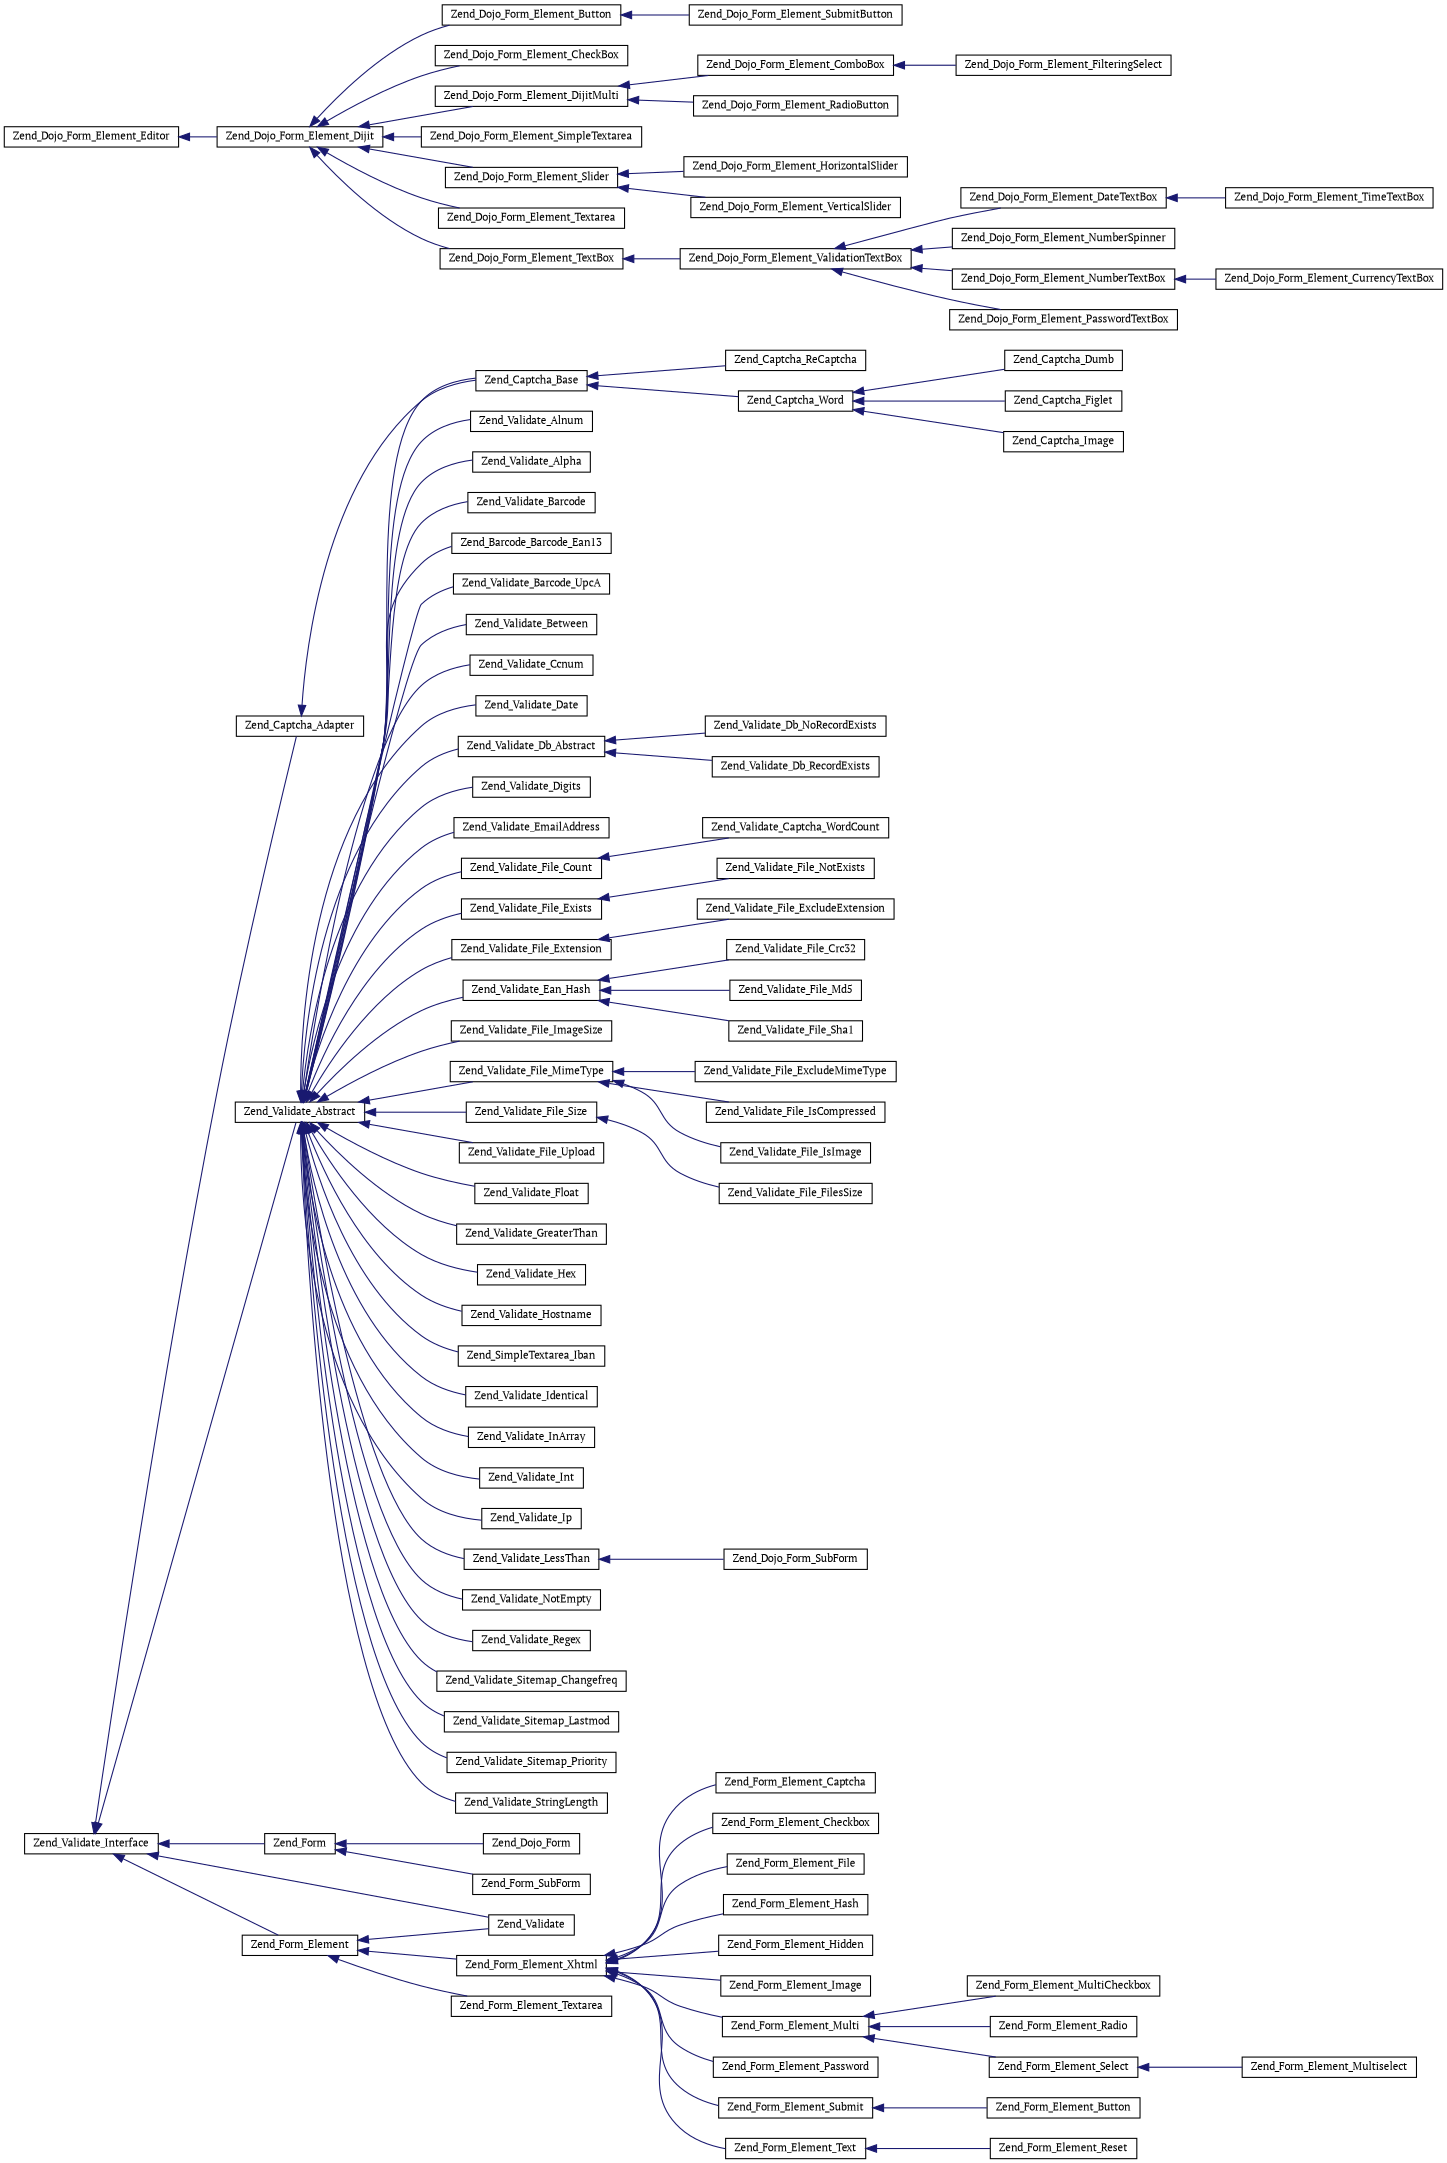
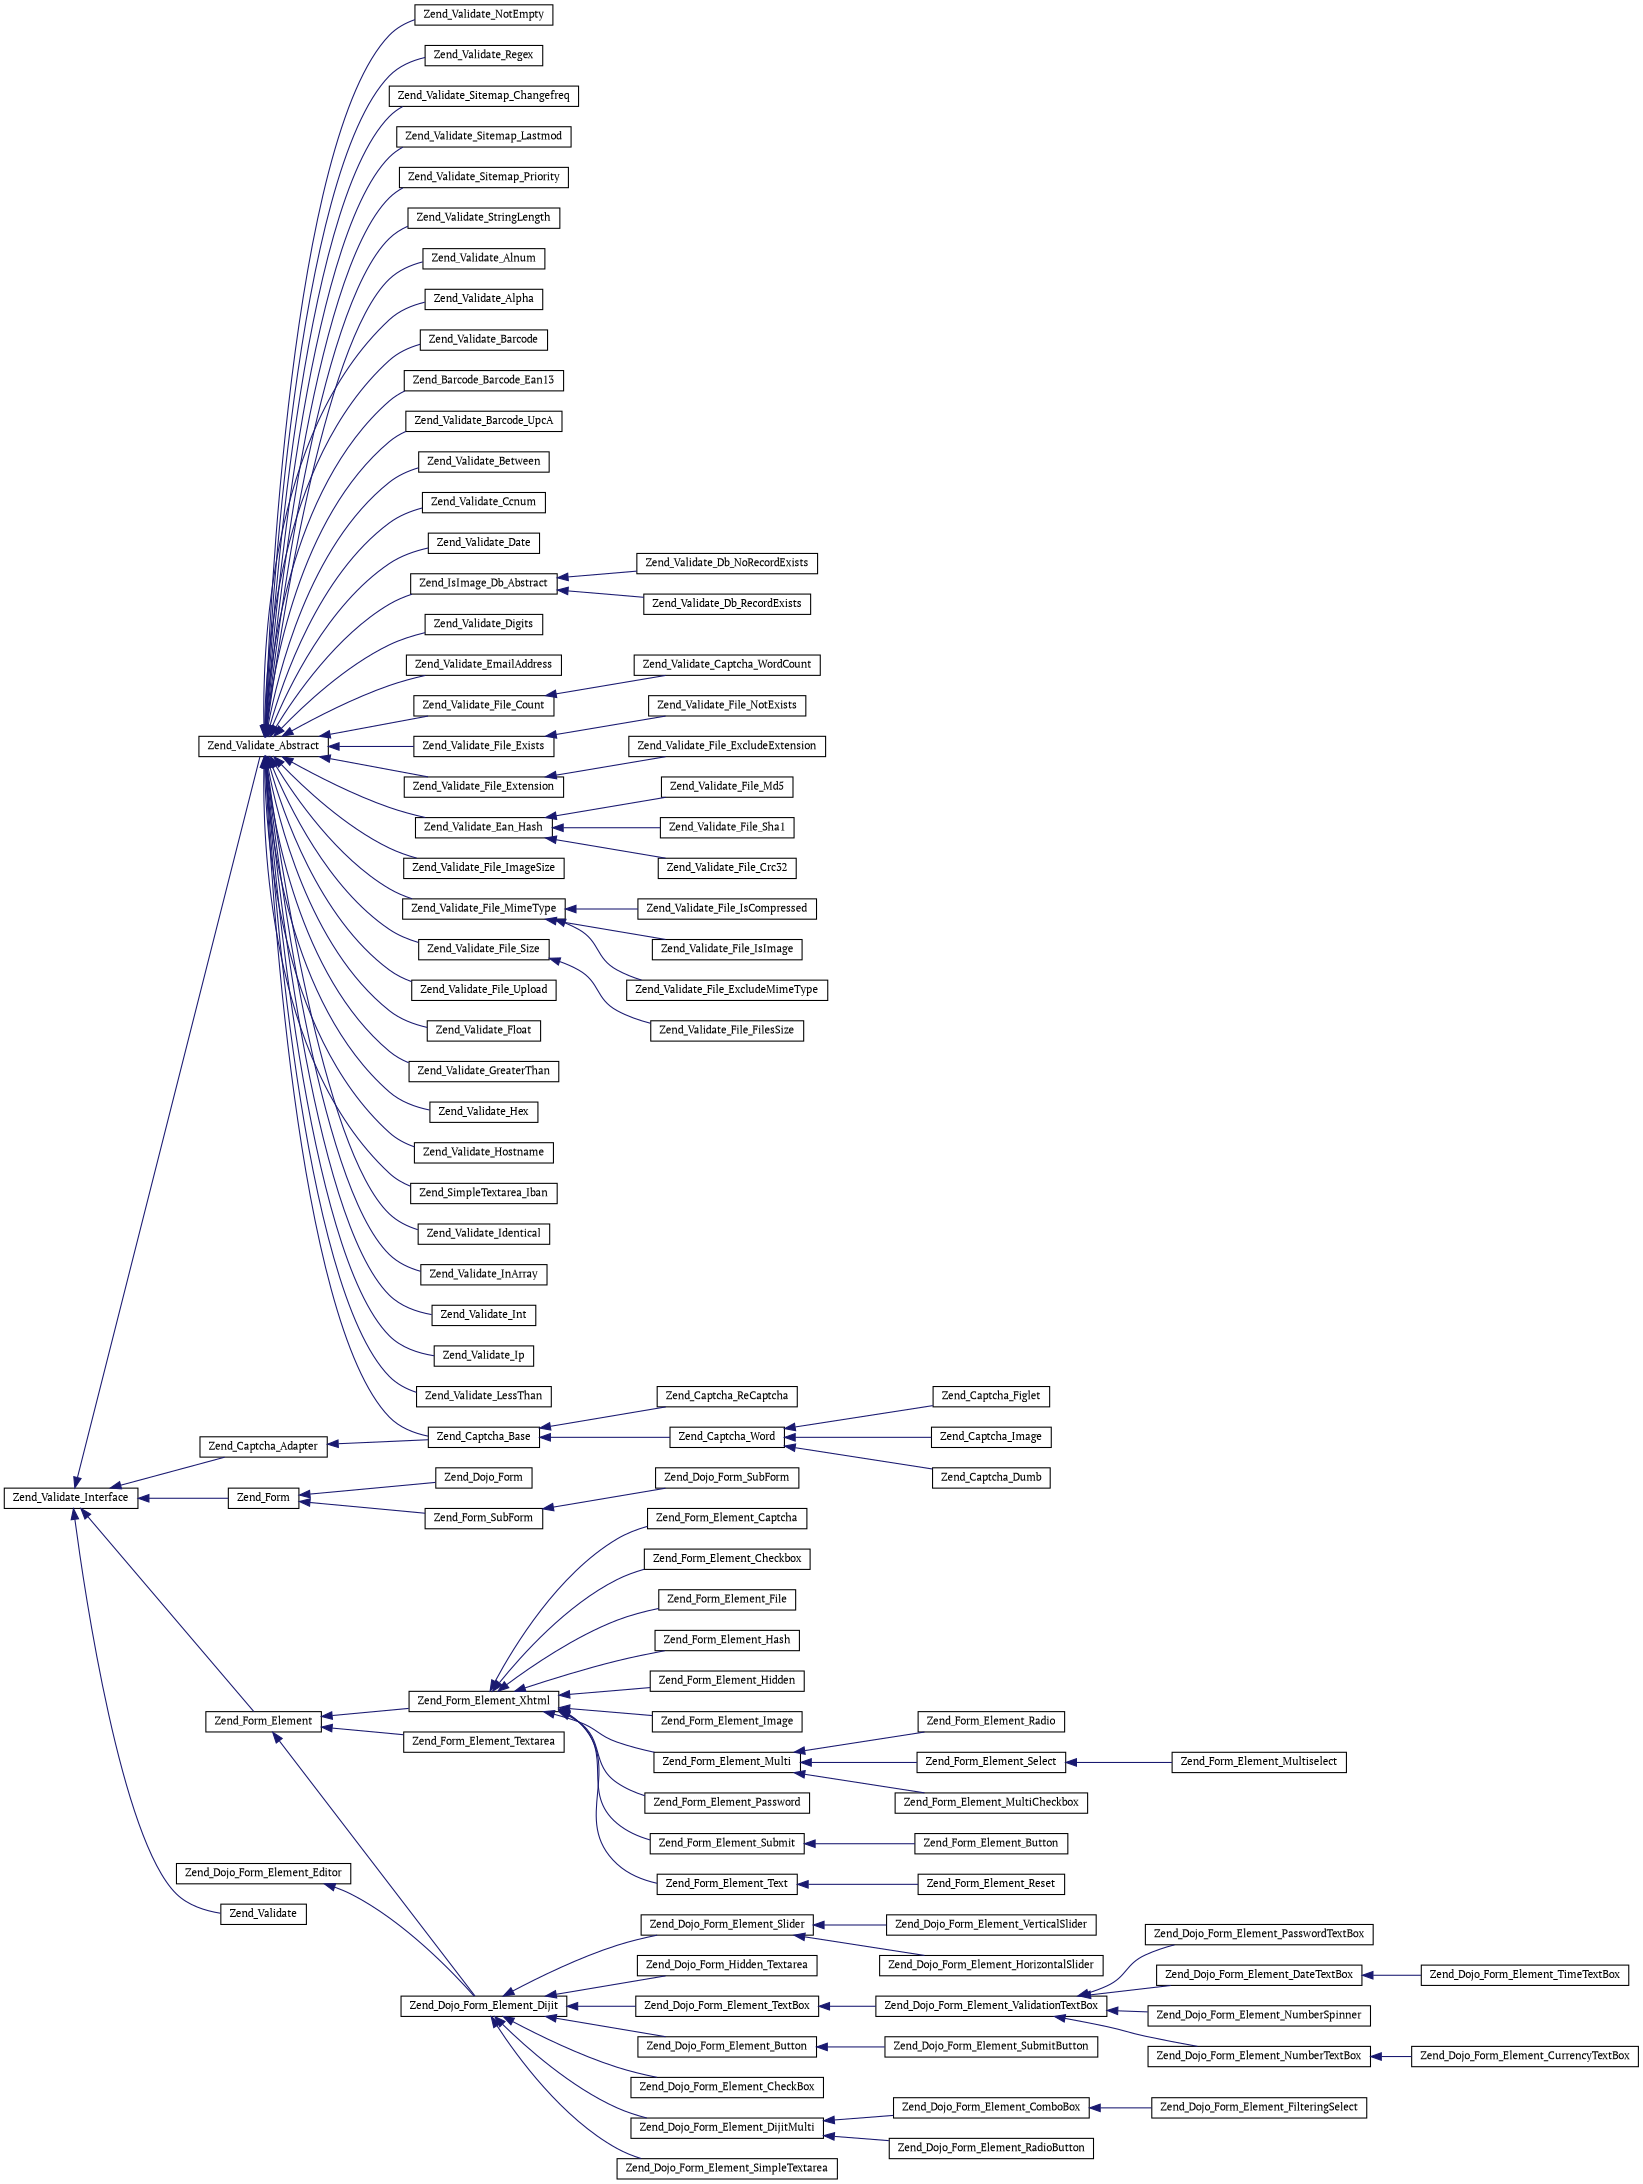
(532, 218) -> (727, 1966)
(532, 746) -> (484, 584)
(667, 1559) -> (609, 1498)
(428, 1934) -> (377, 1869)
